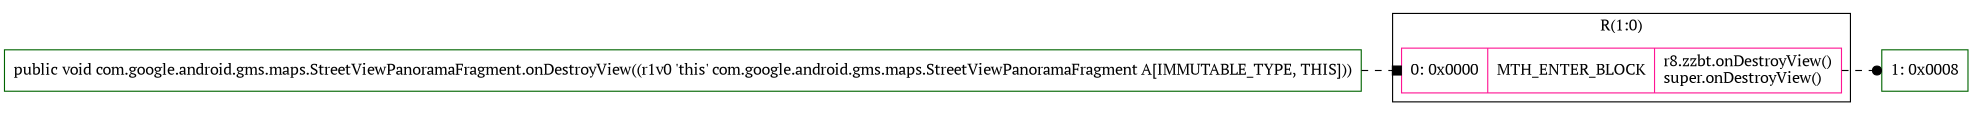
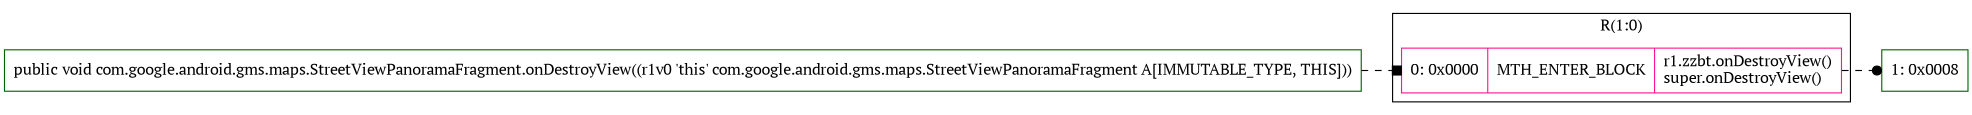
(1748, 62) -> (1748, 62)
